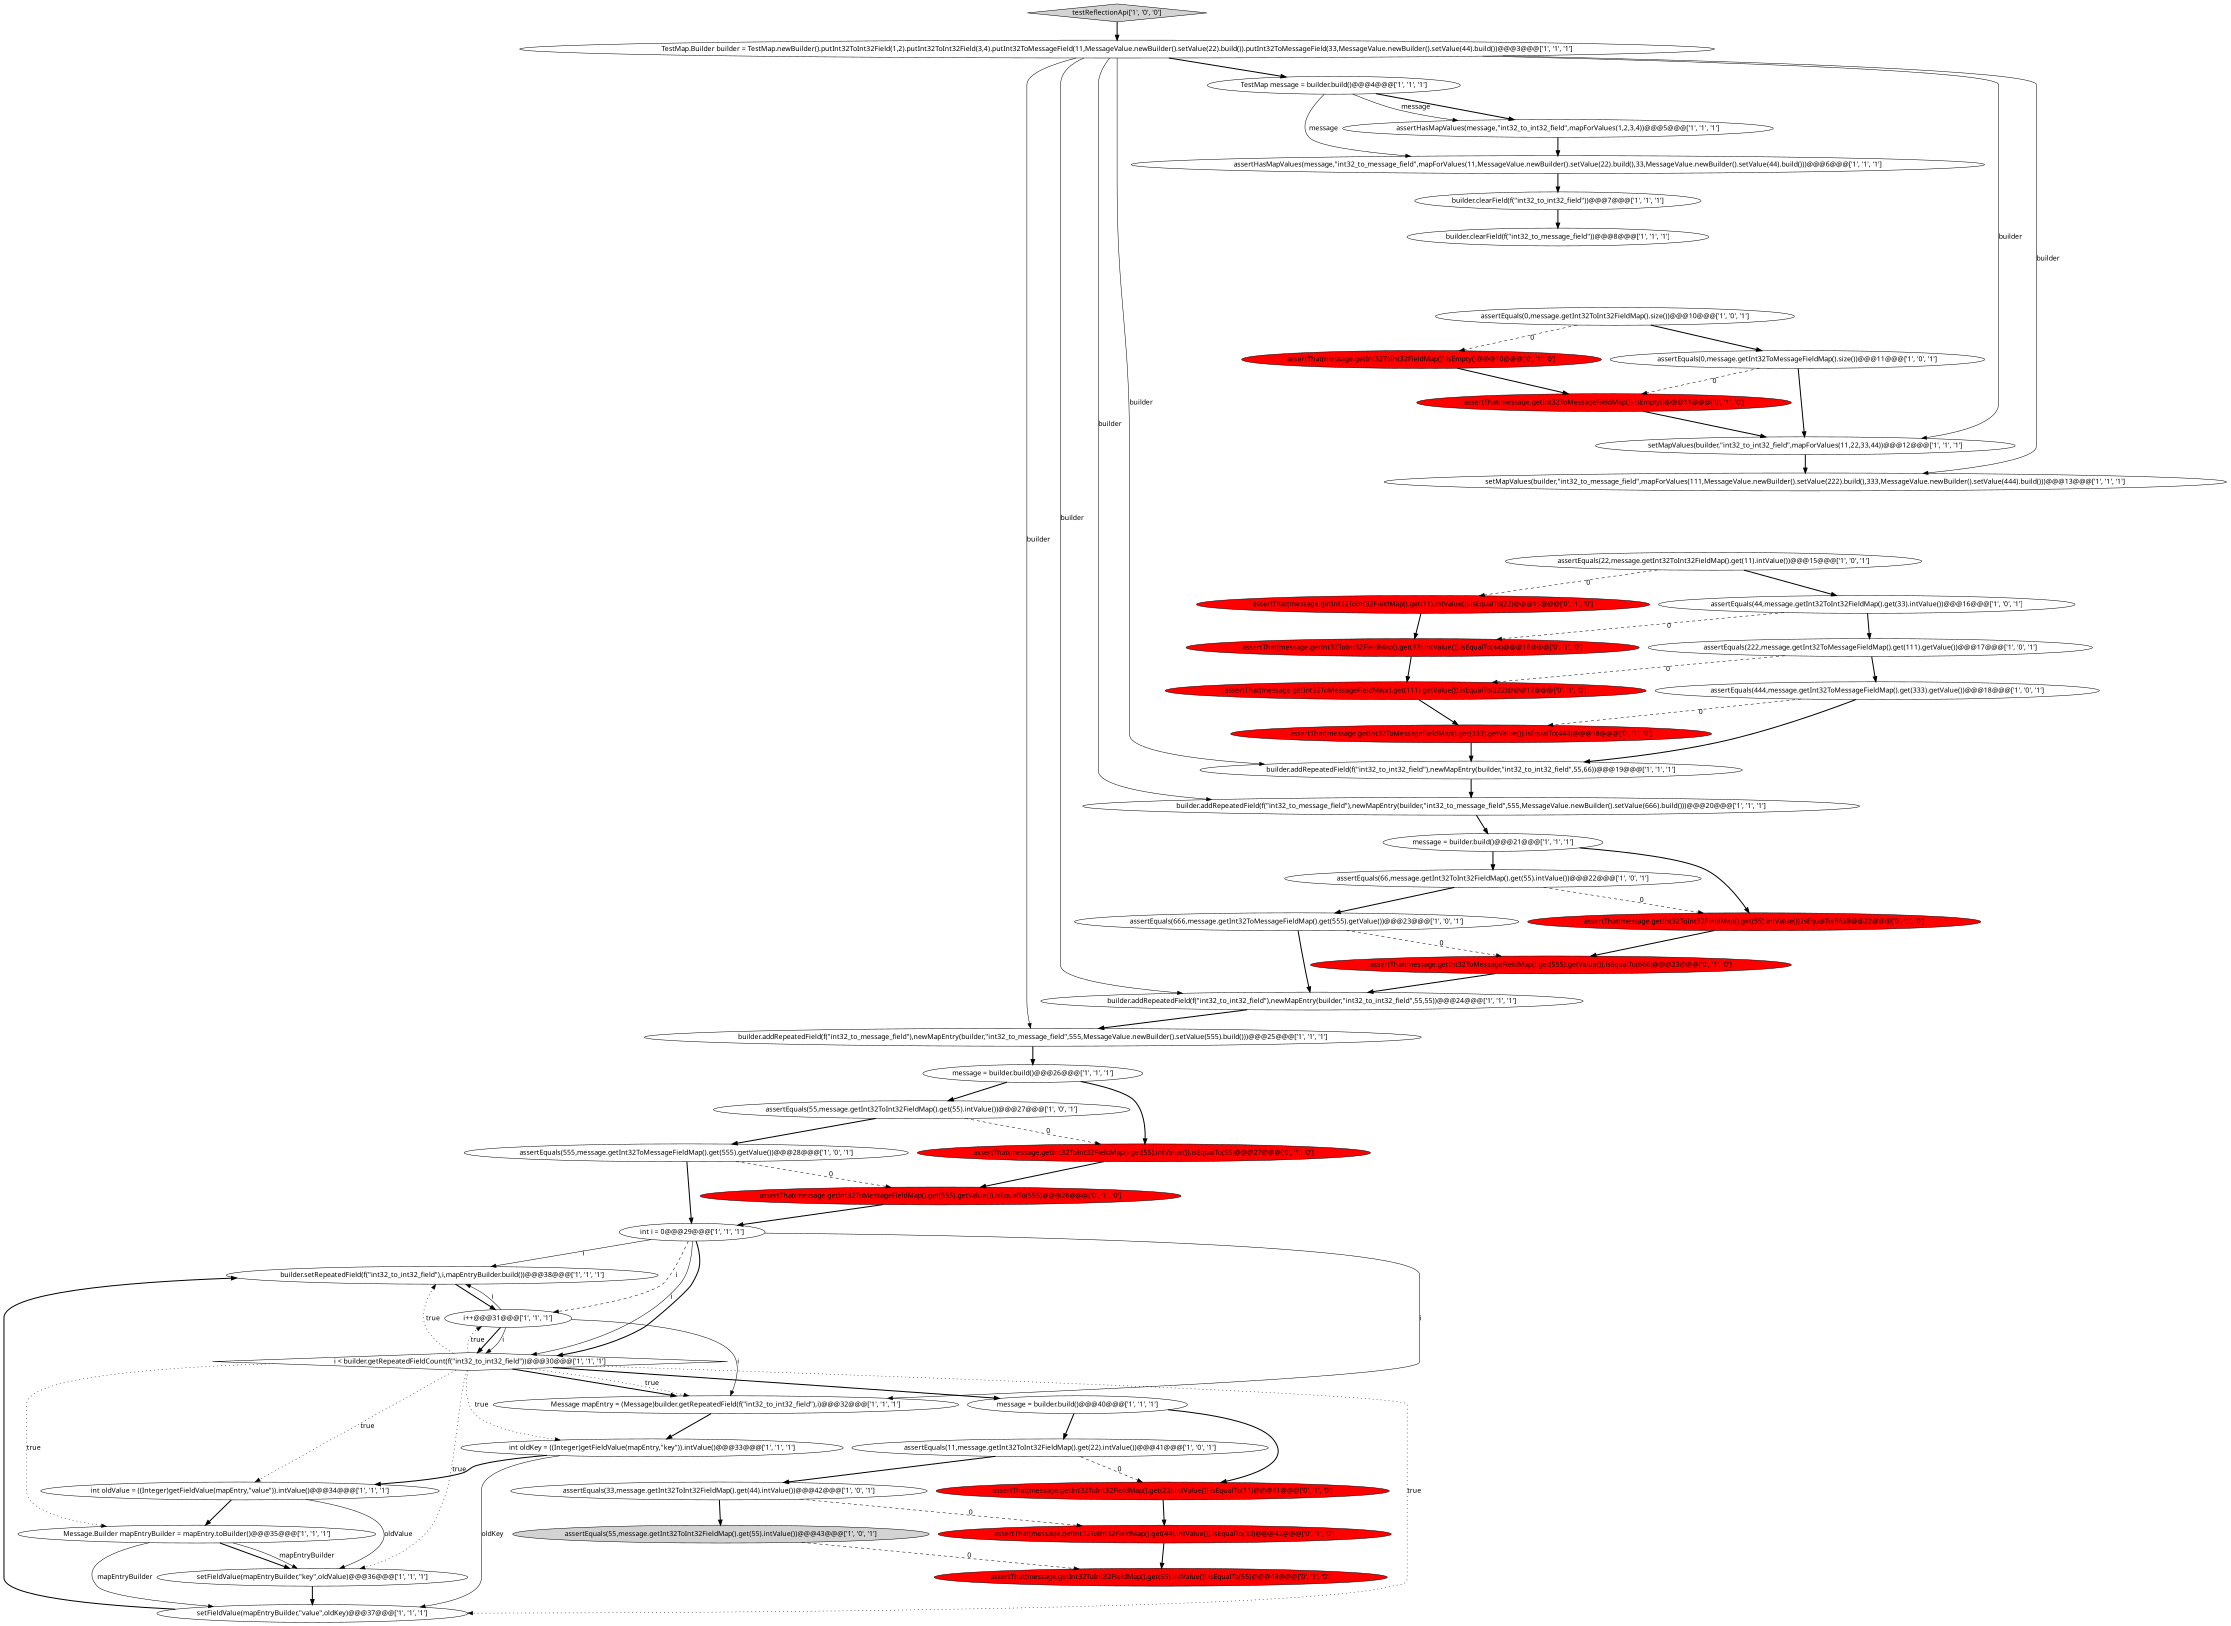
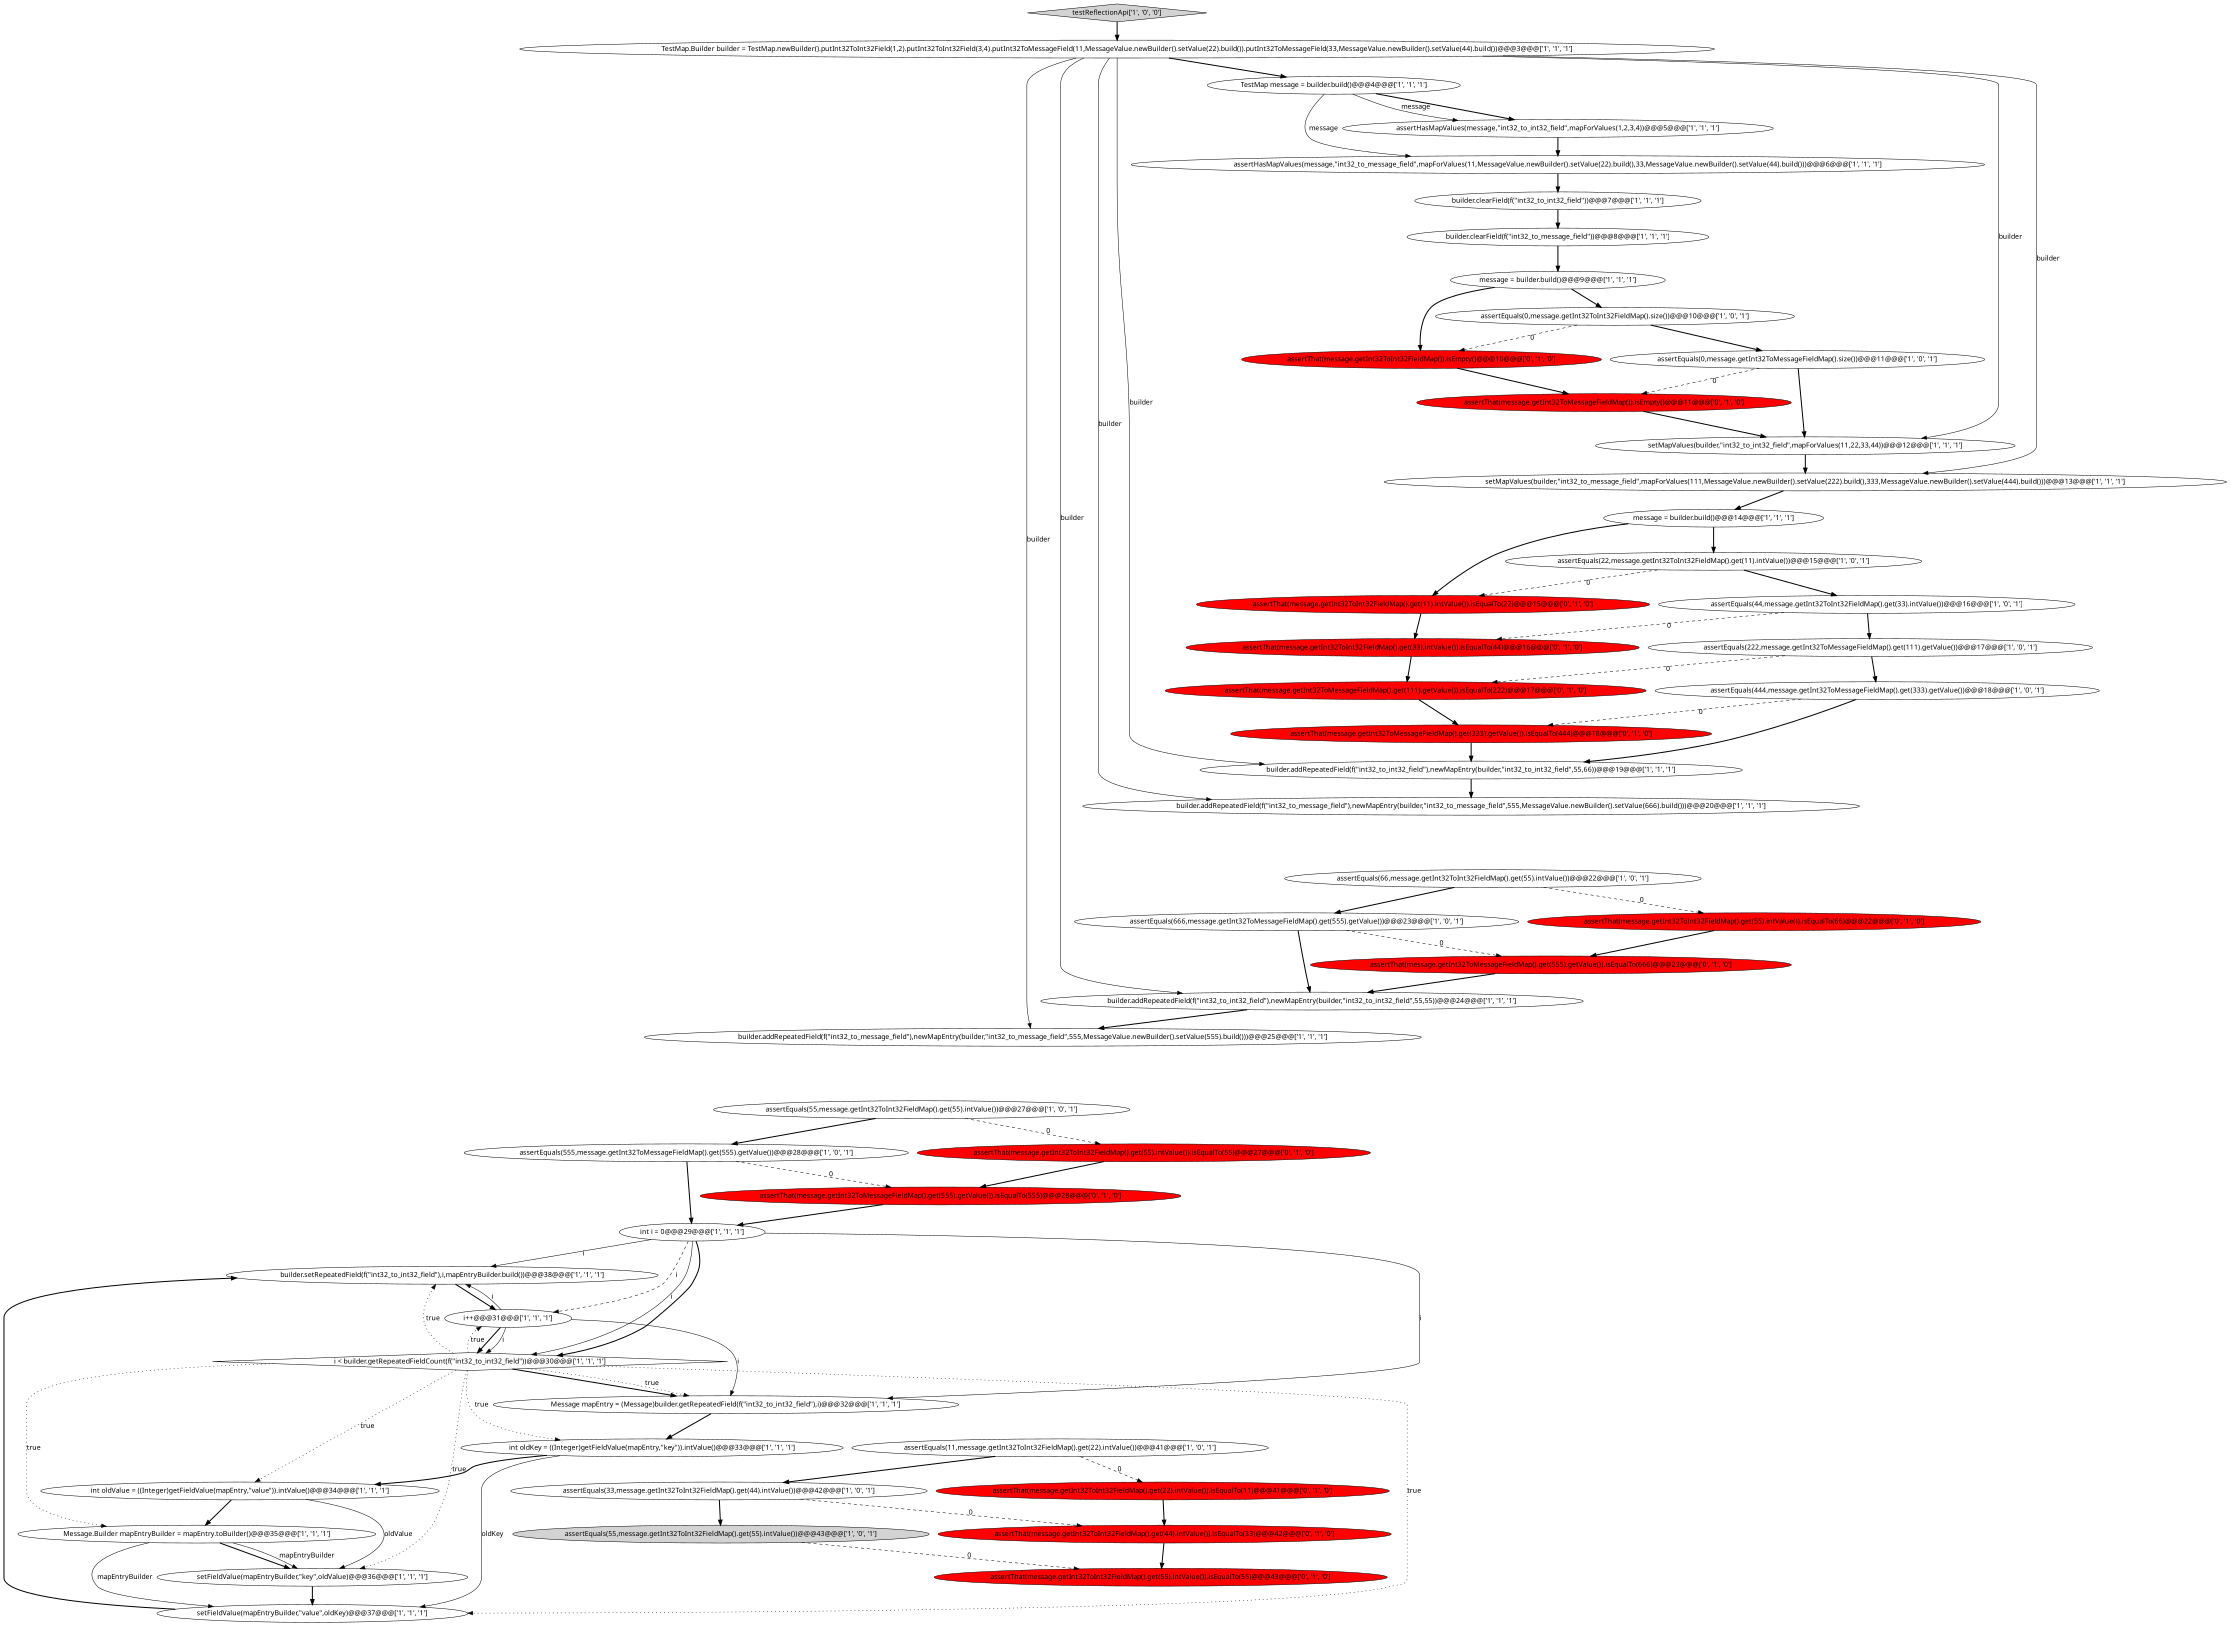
none -> (1558, 280)
none -> (1714, 518)
(1493, 842) -> none
(1033, 1073) -> none
(1077, 1405) -> none
